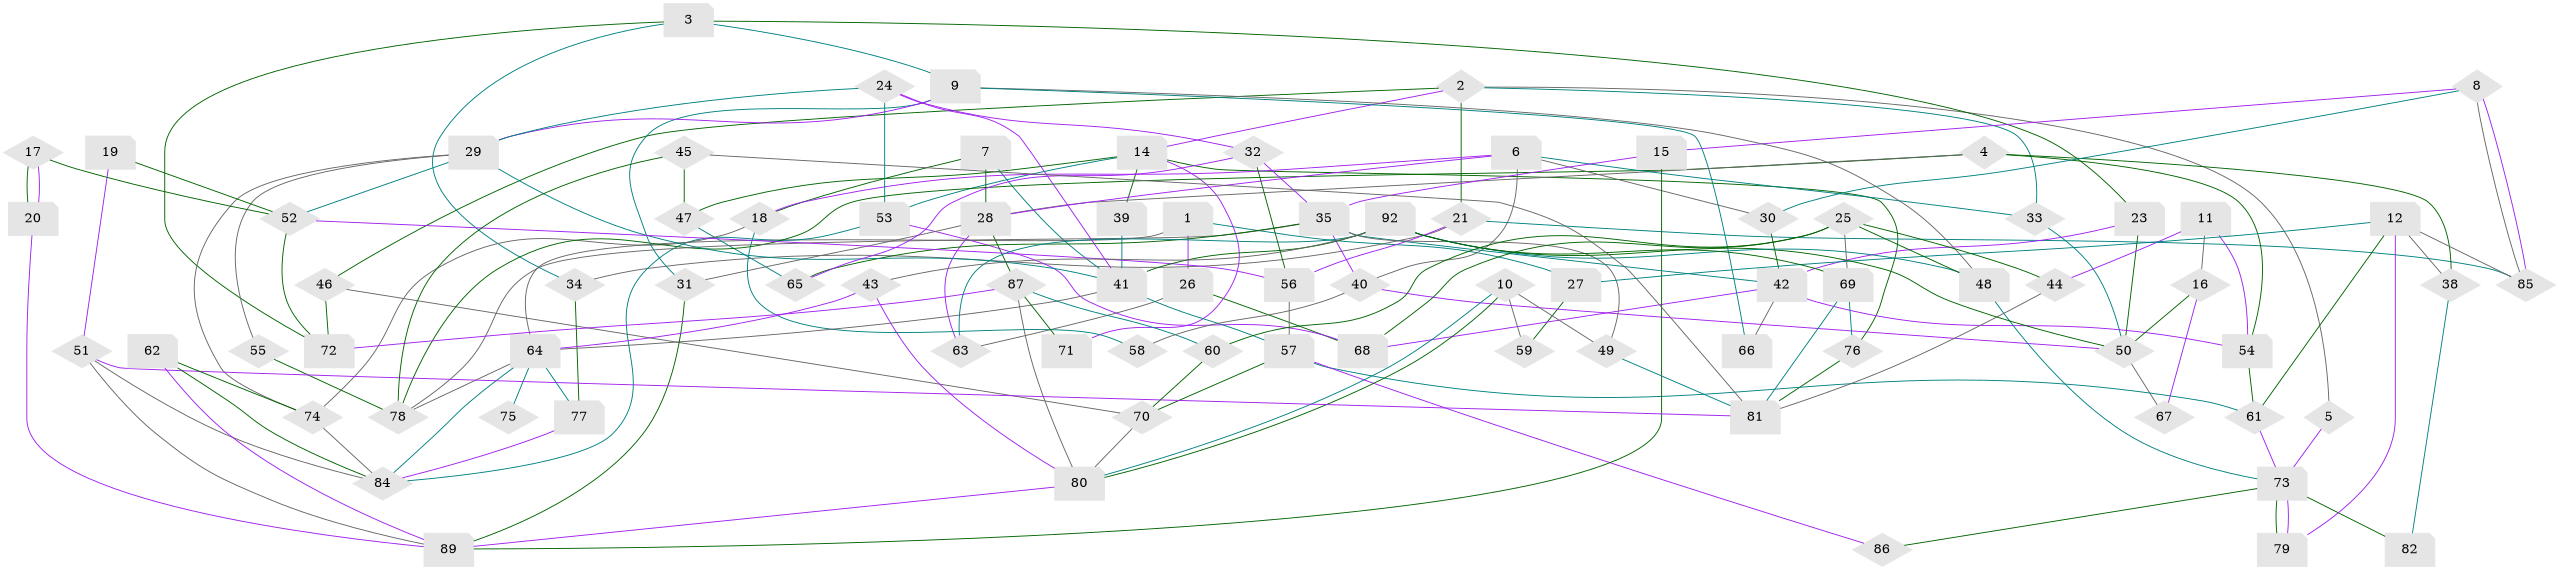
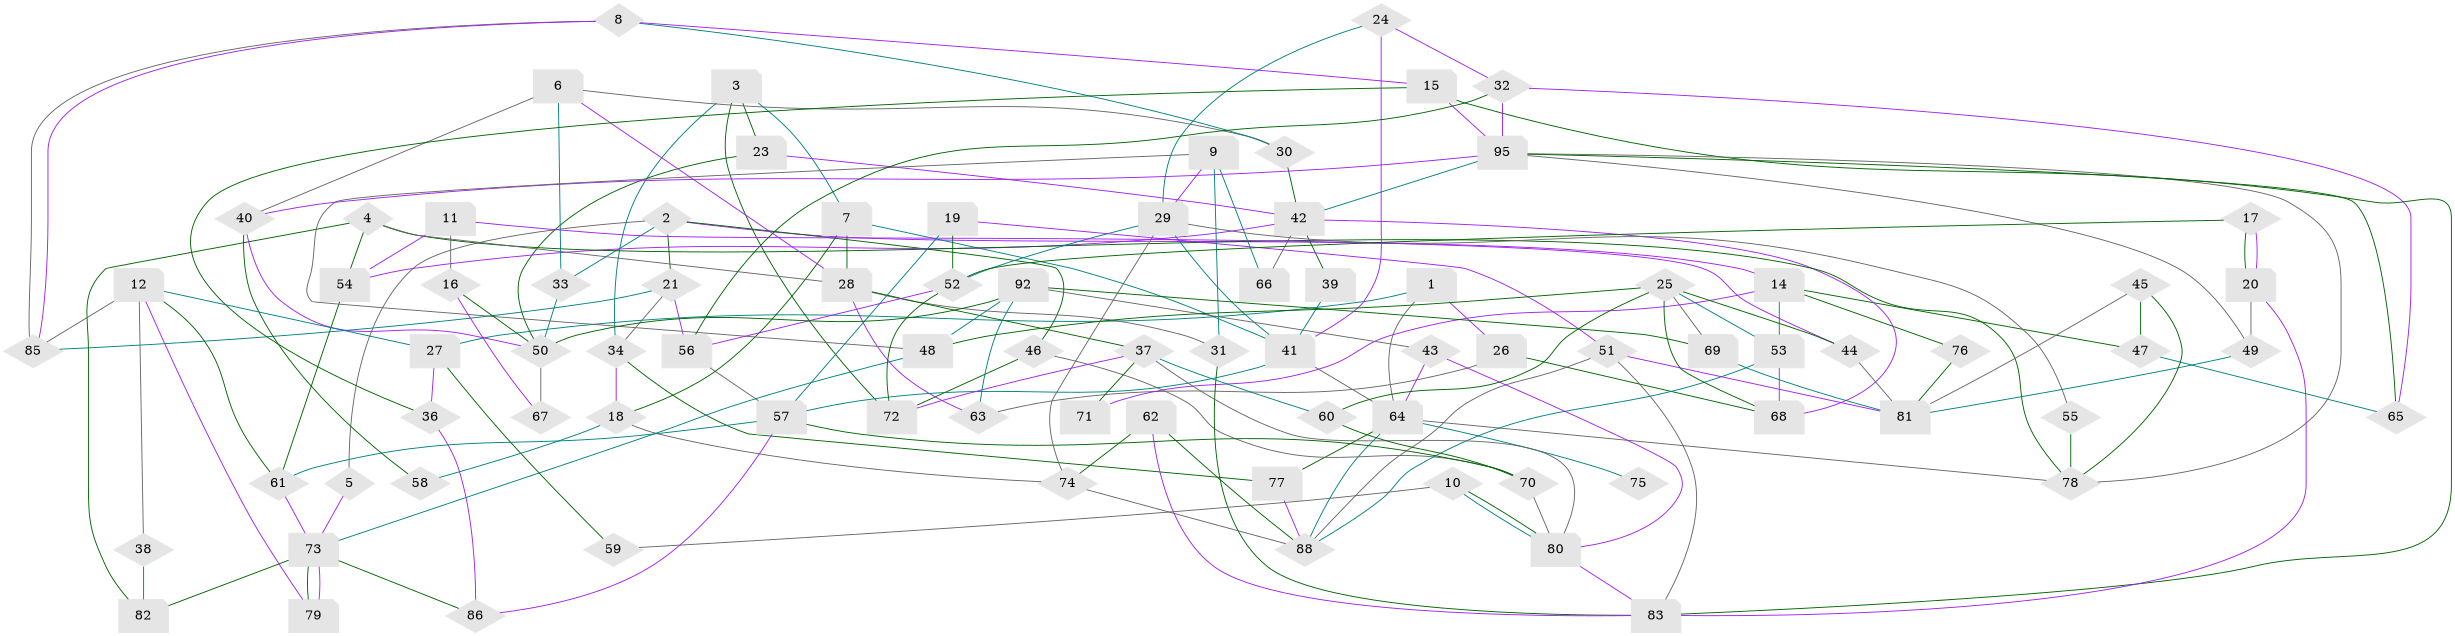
(823, 44) -> (804, 148)
(885, 153) -> (1717, 315)
(2255, 171) -> (88, 297)
(1204, 173) -> (616, 384)
(1132, 187) -> (1319, 259)
(1324, 219) -> (1503, 153)
(1256, 252) -> none
(1016, 285) -> (1144, 351)
(1249, 318) -> (299, 371)
(1851, 318) -> none
(1567, 325) -> (2251, 318)
none -> (856, 330)
(560, 389) -> (1337, 451)
none -> (430, 417)
(383, 484) -> (1305, 550)
(449, 550) -> (1656, 616)
